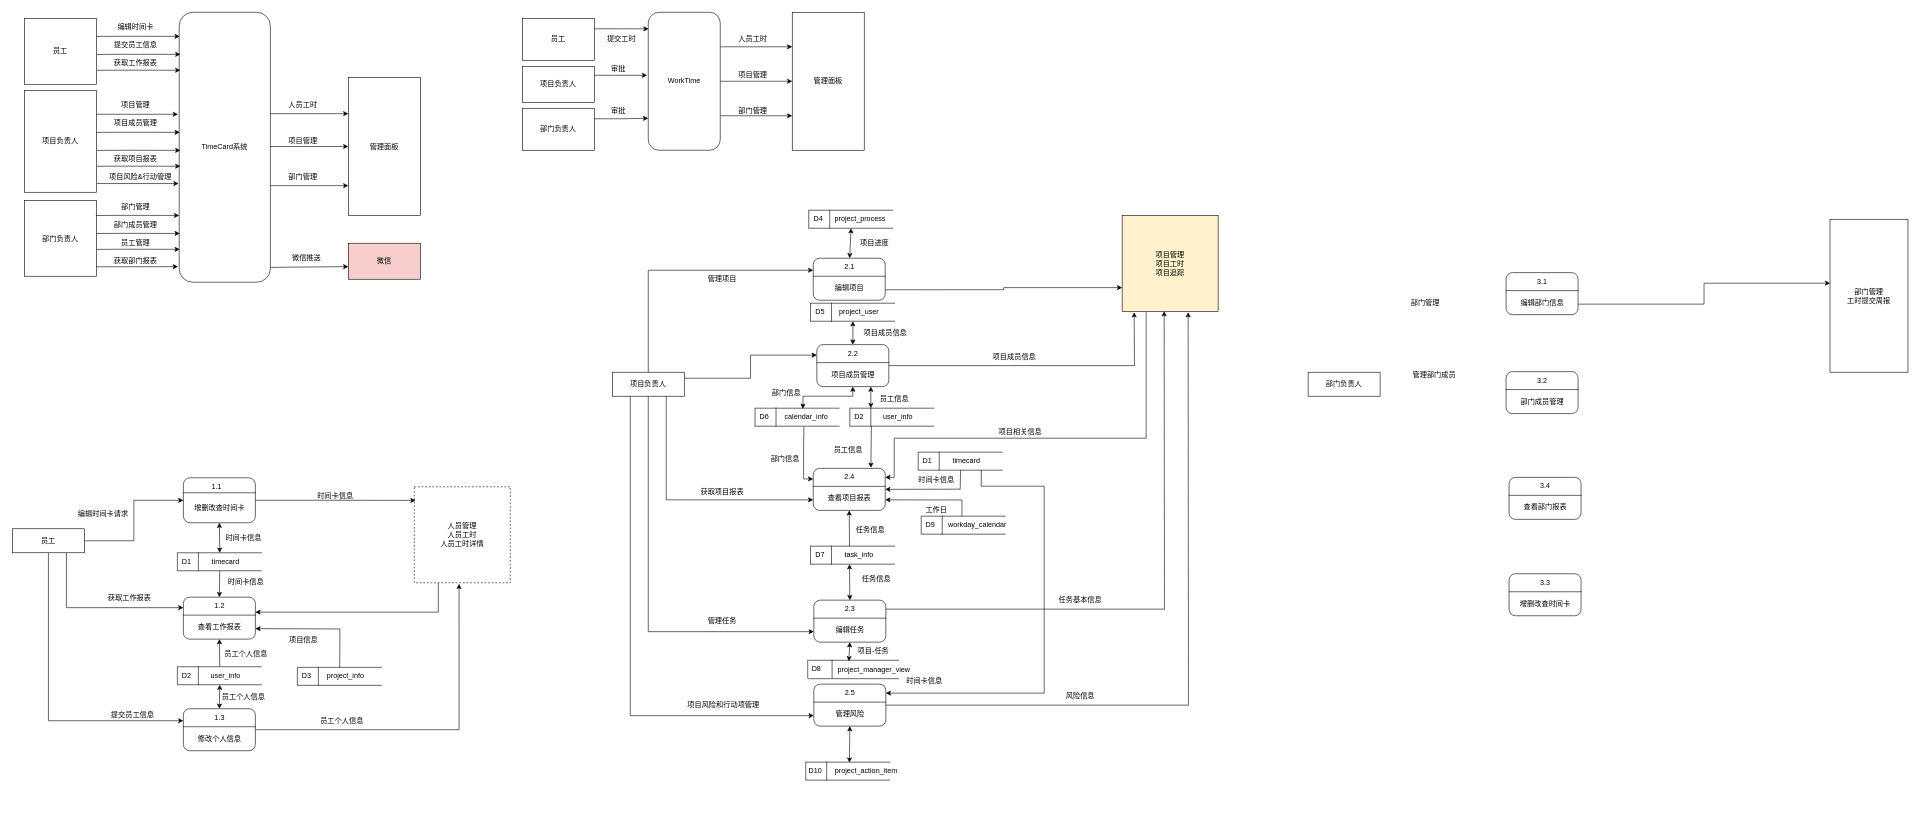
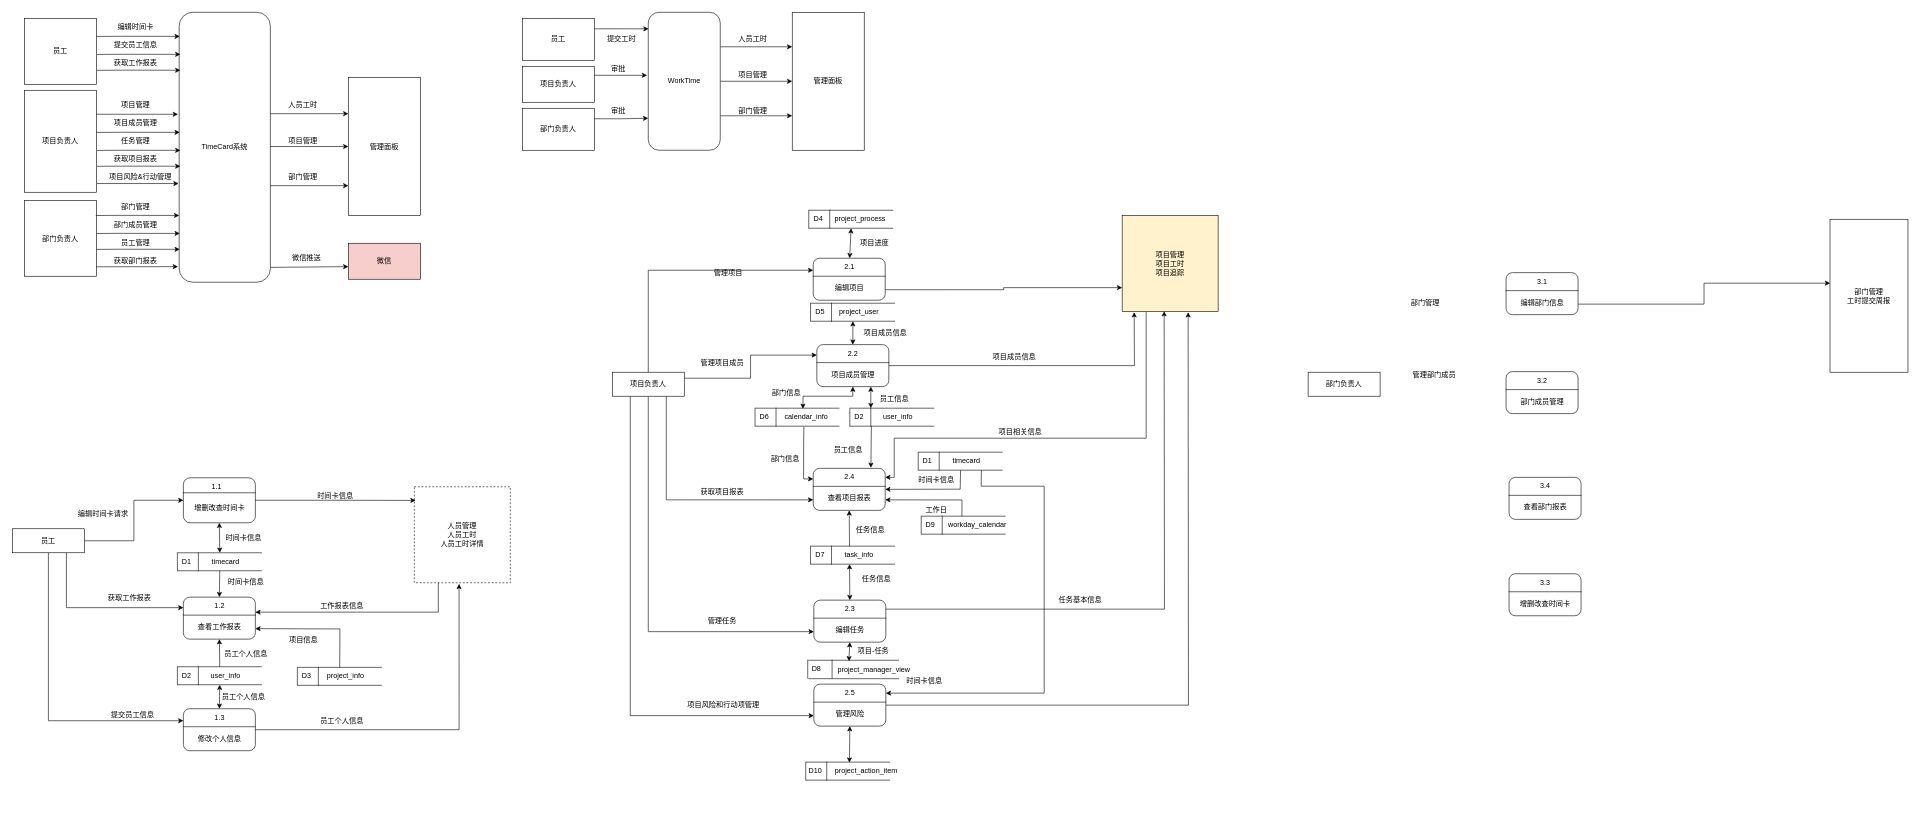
none -> (135, 141)
(722, 279) -> (728, 273)
none -> (722, 363)
none -> (342, 606)
(1080, 696) -> none
